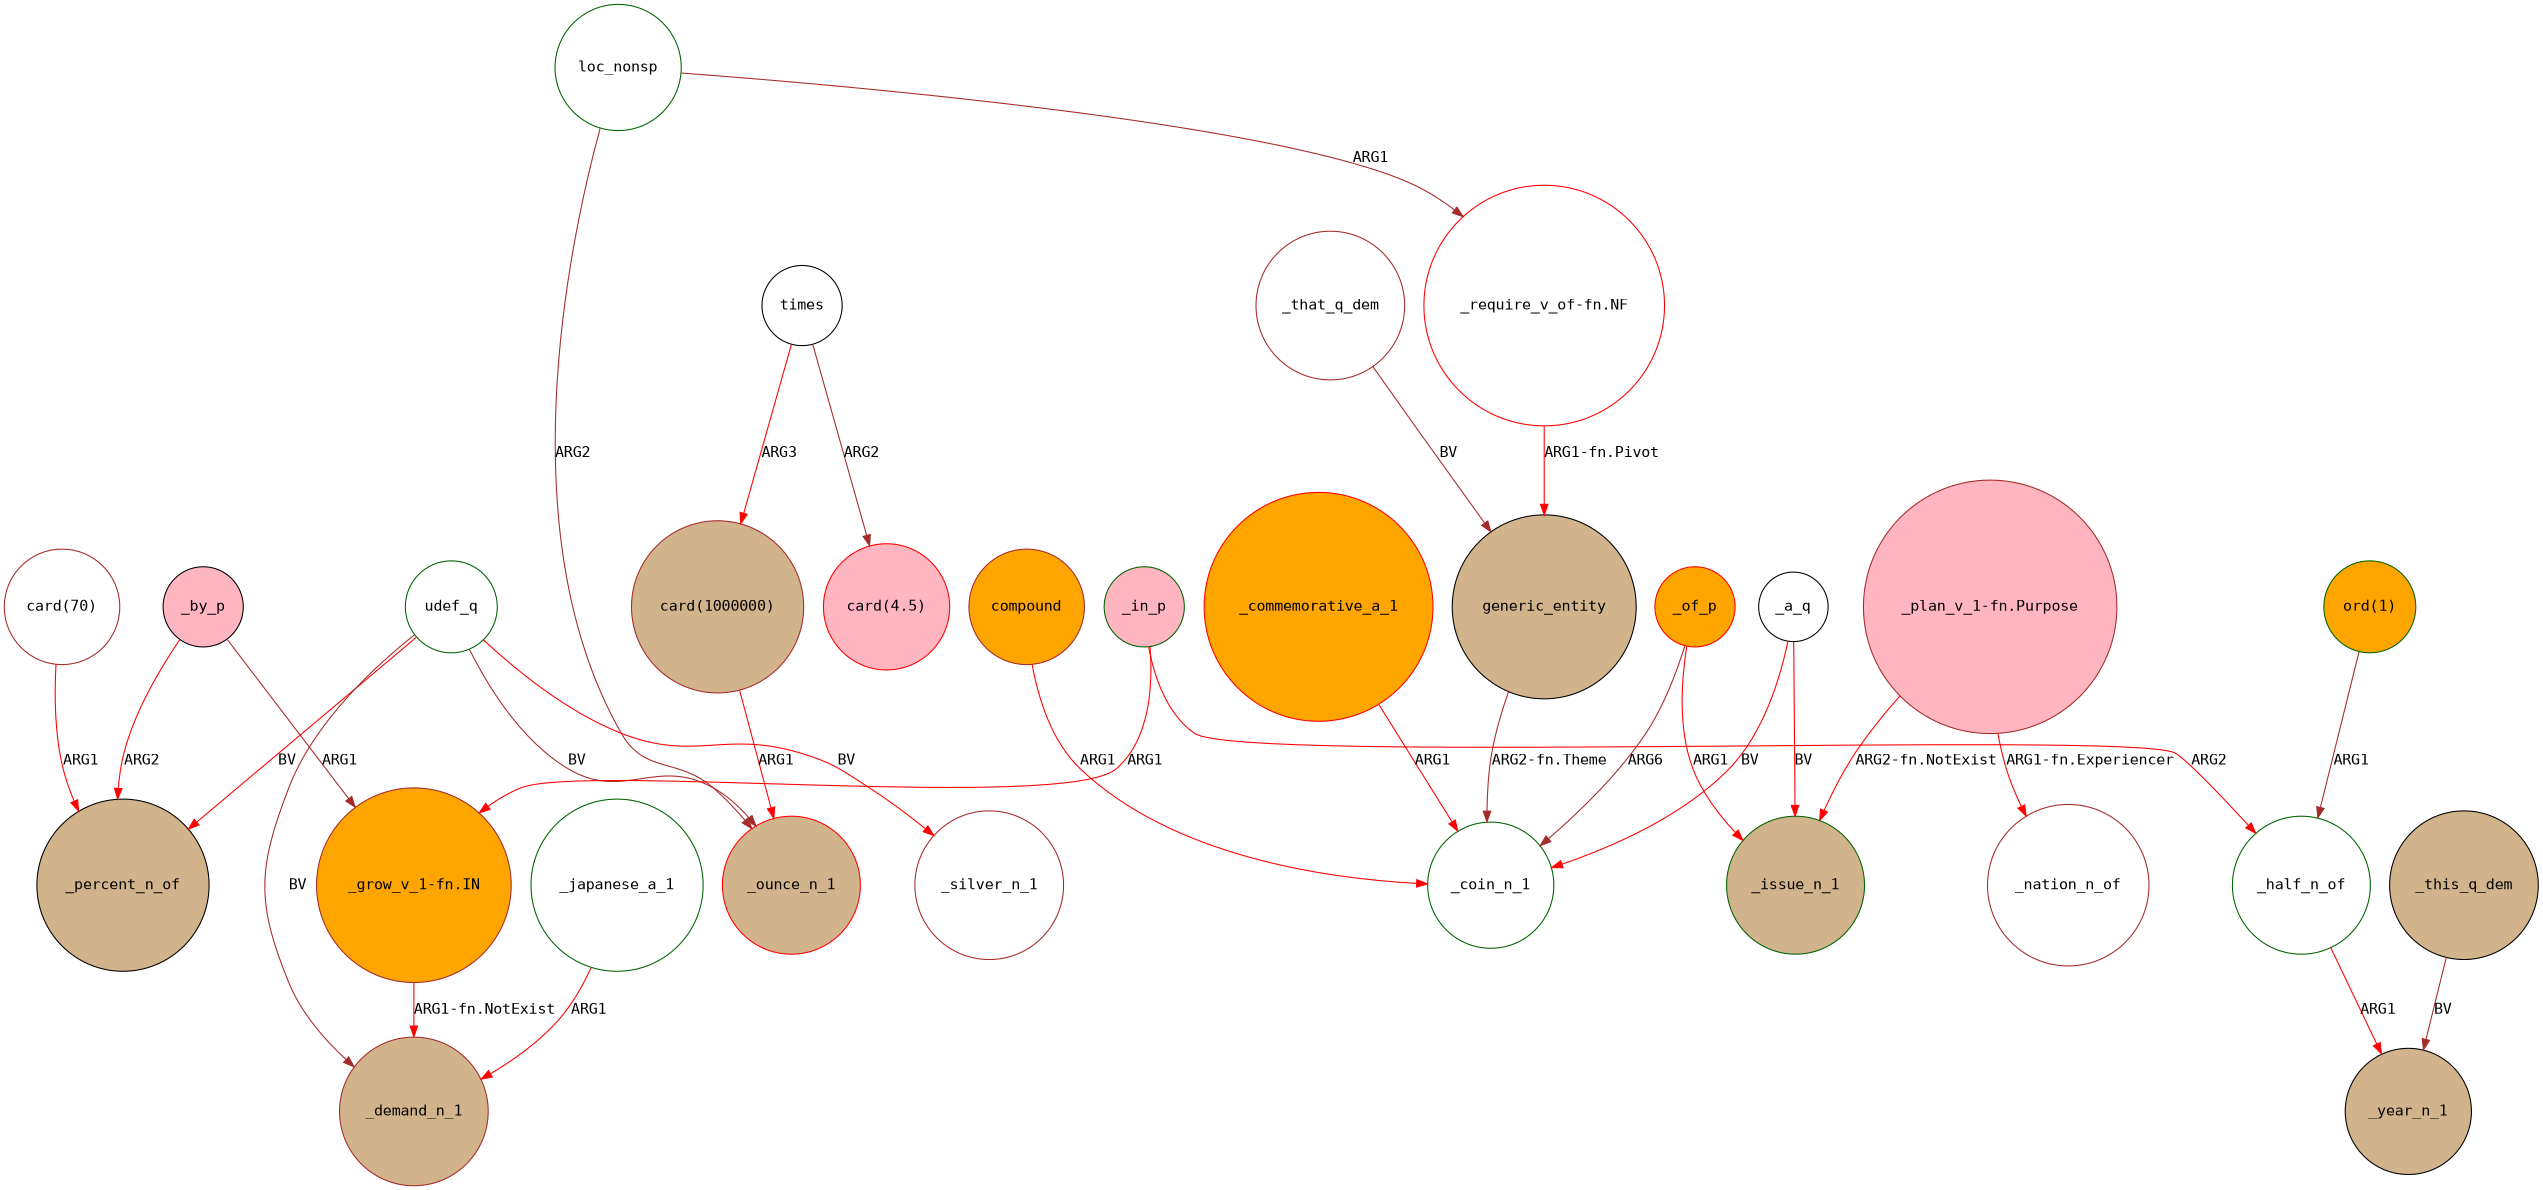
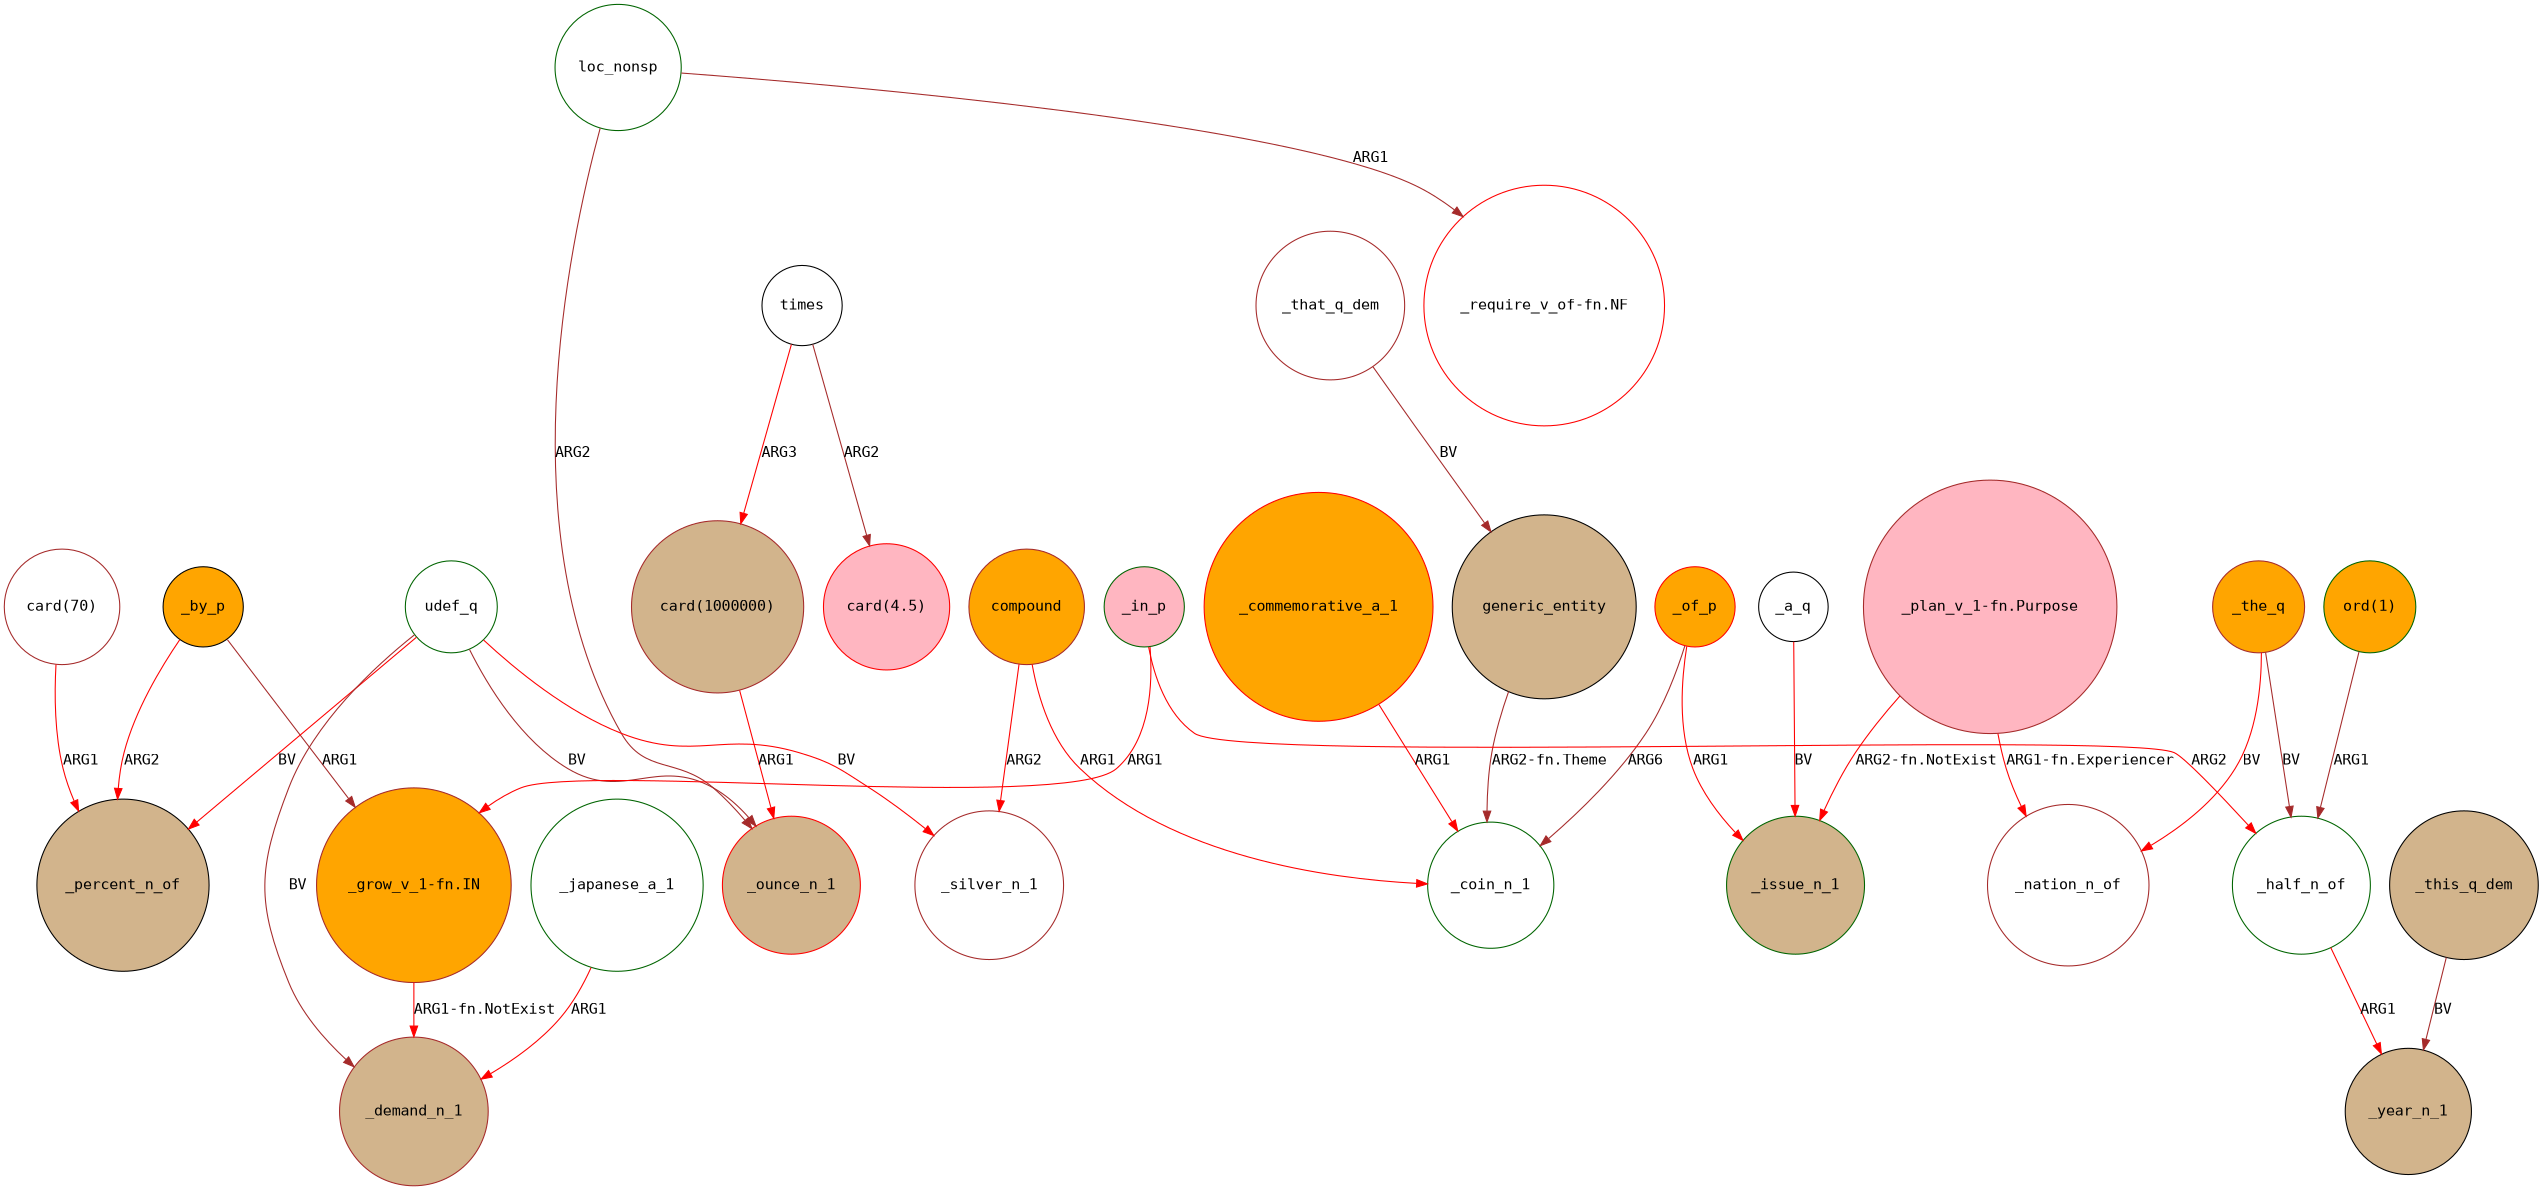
(1544, 465) -> none
(203, 607) -> (203, 607)
none -> (2259, 607)
none -> (1010, 732)
(1710, 786) -> none
